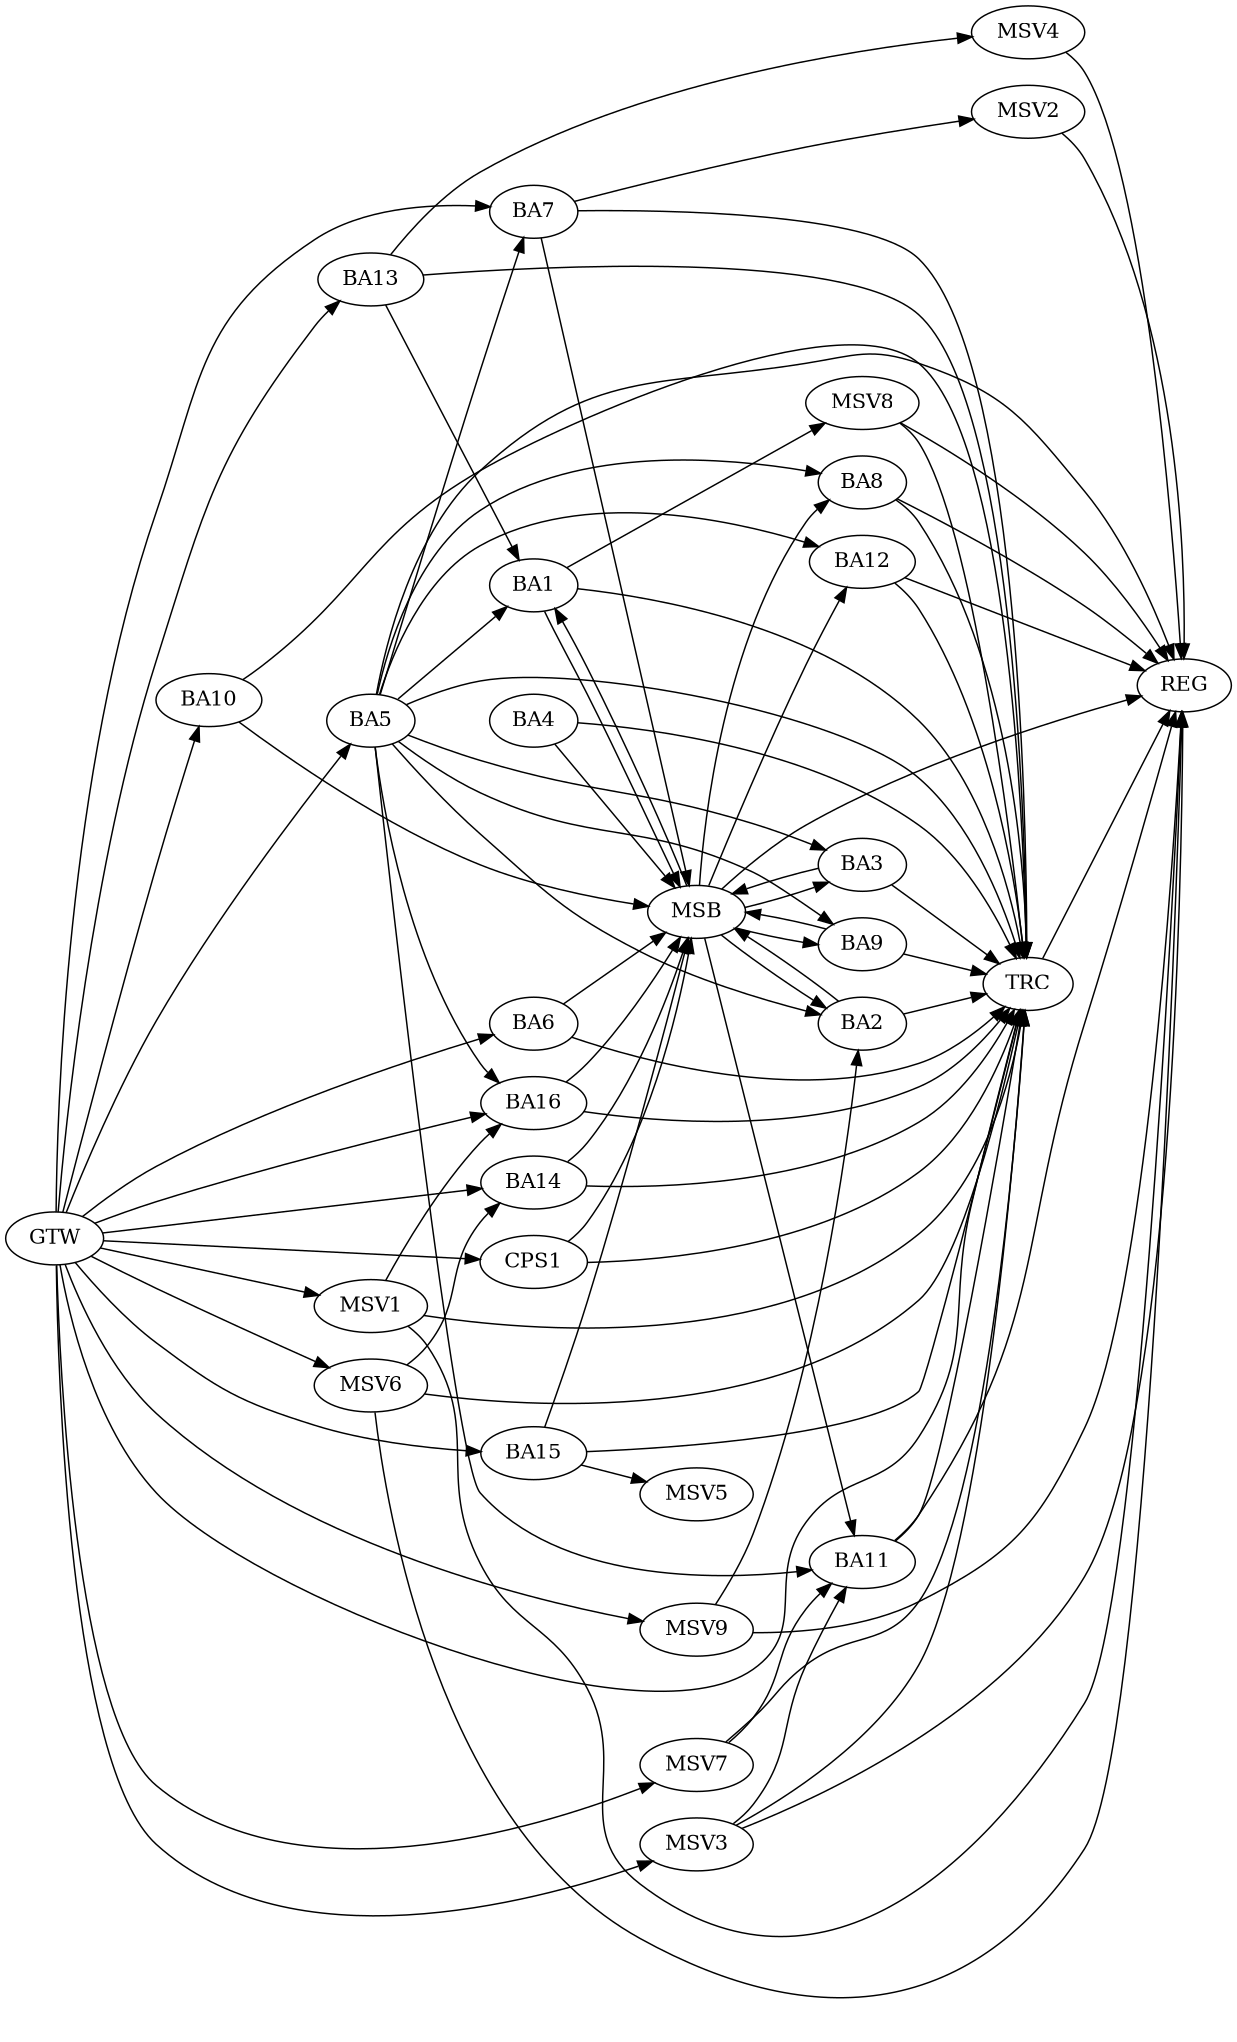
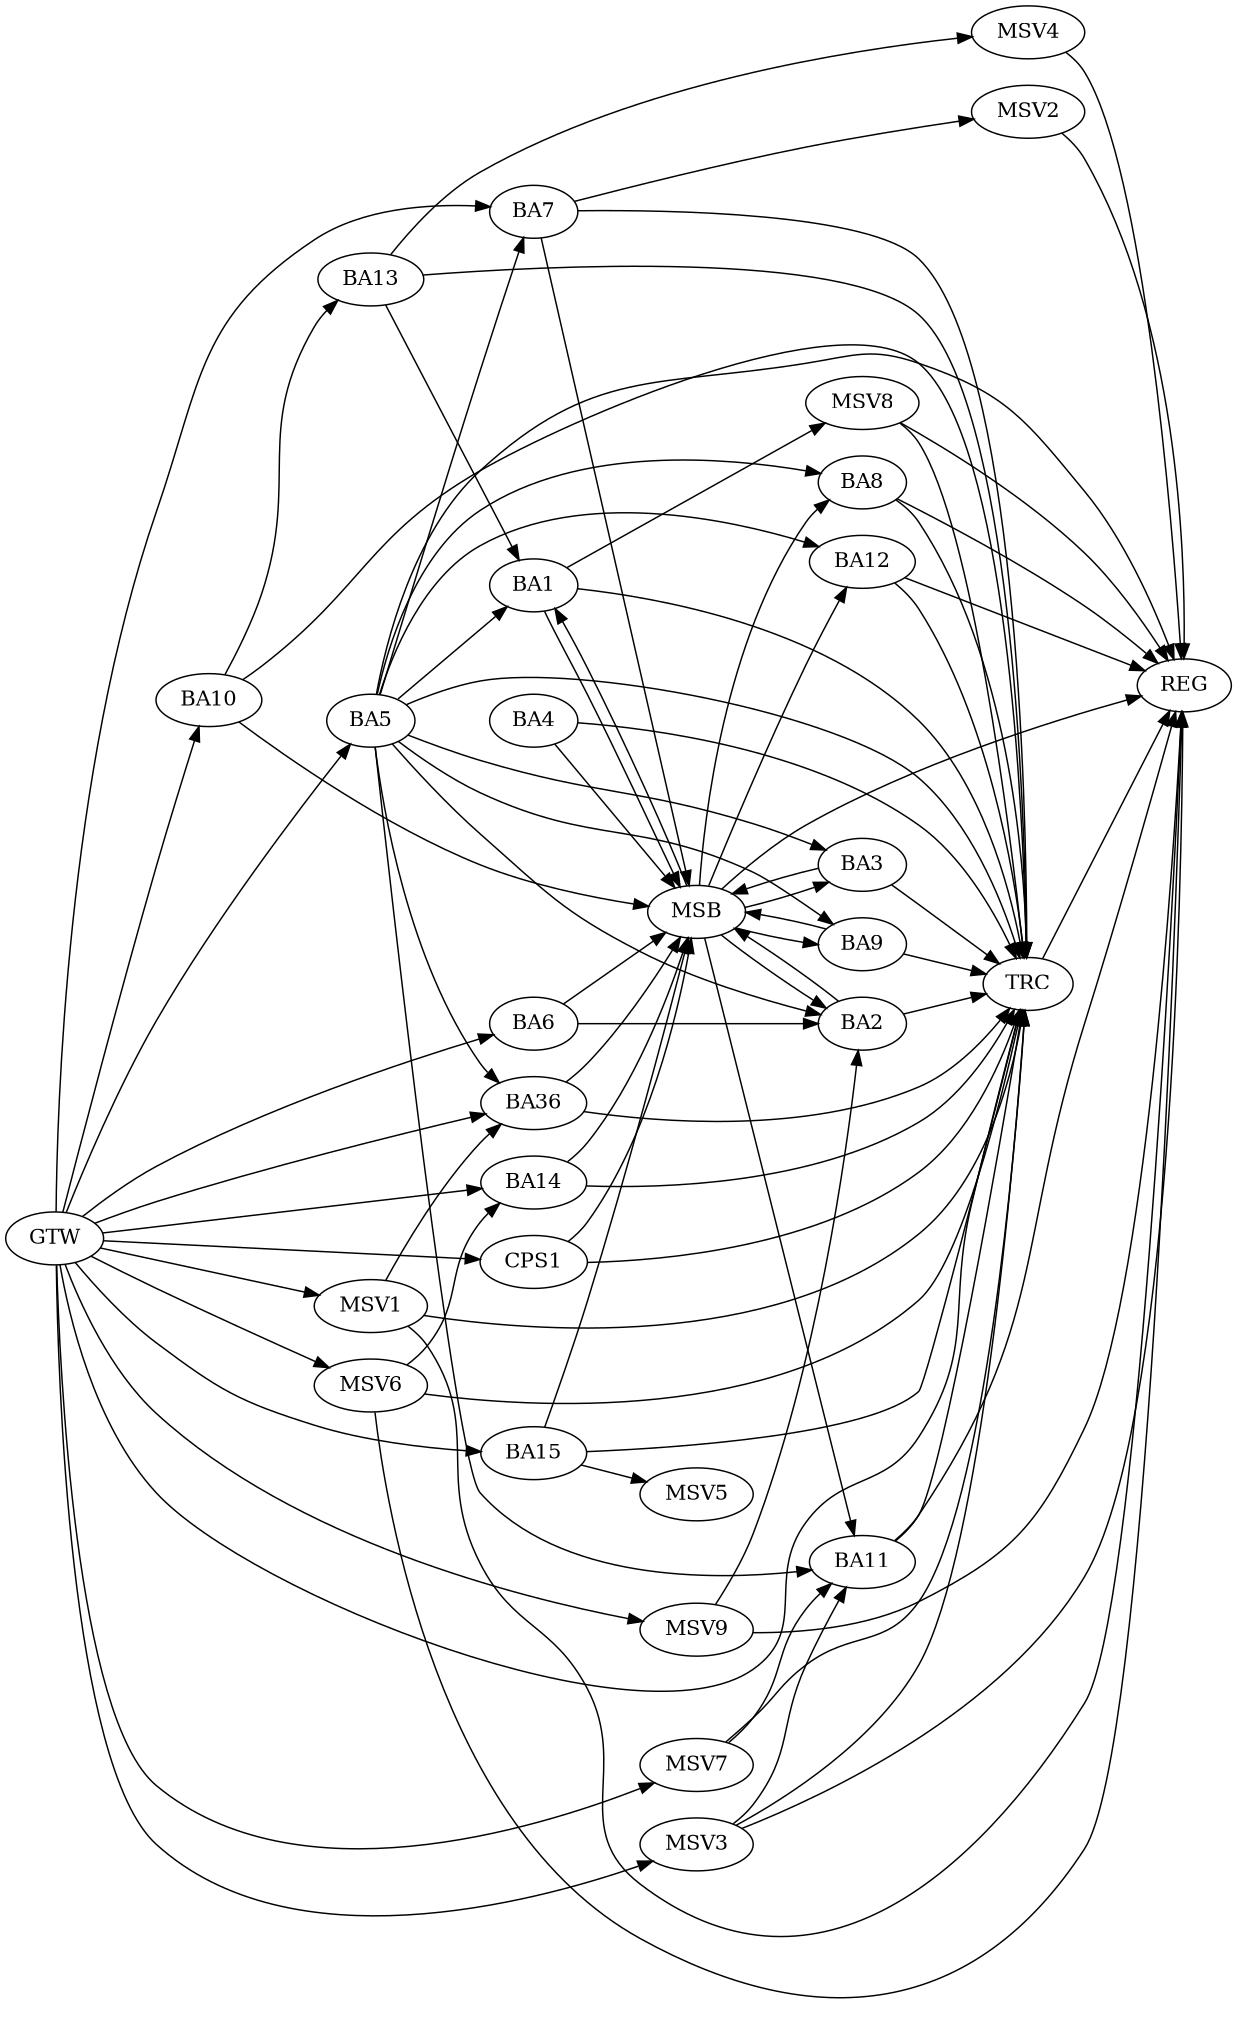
(133, 741) -> (279, 492)
(788, 1079) -> (691, 1024)
(534, 1103) -> (534, 1103)
